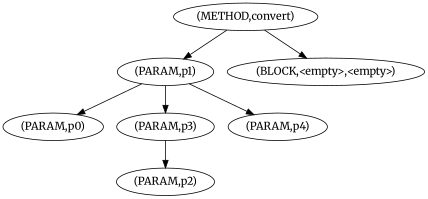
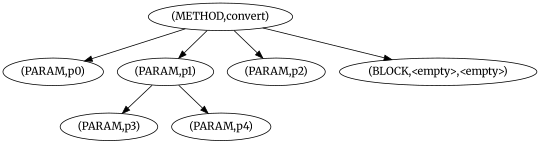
(113, 98) -> (139, 44)
(165, 151) -> (246, 42)
